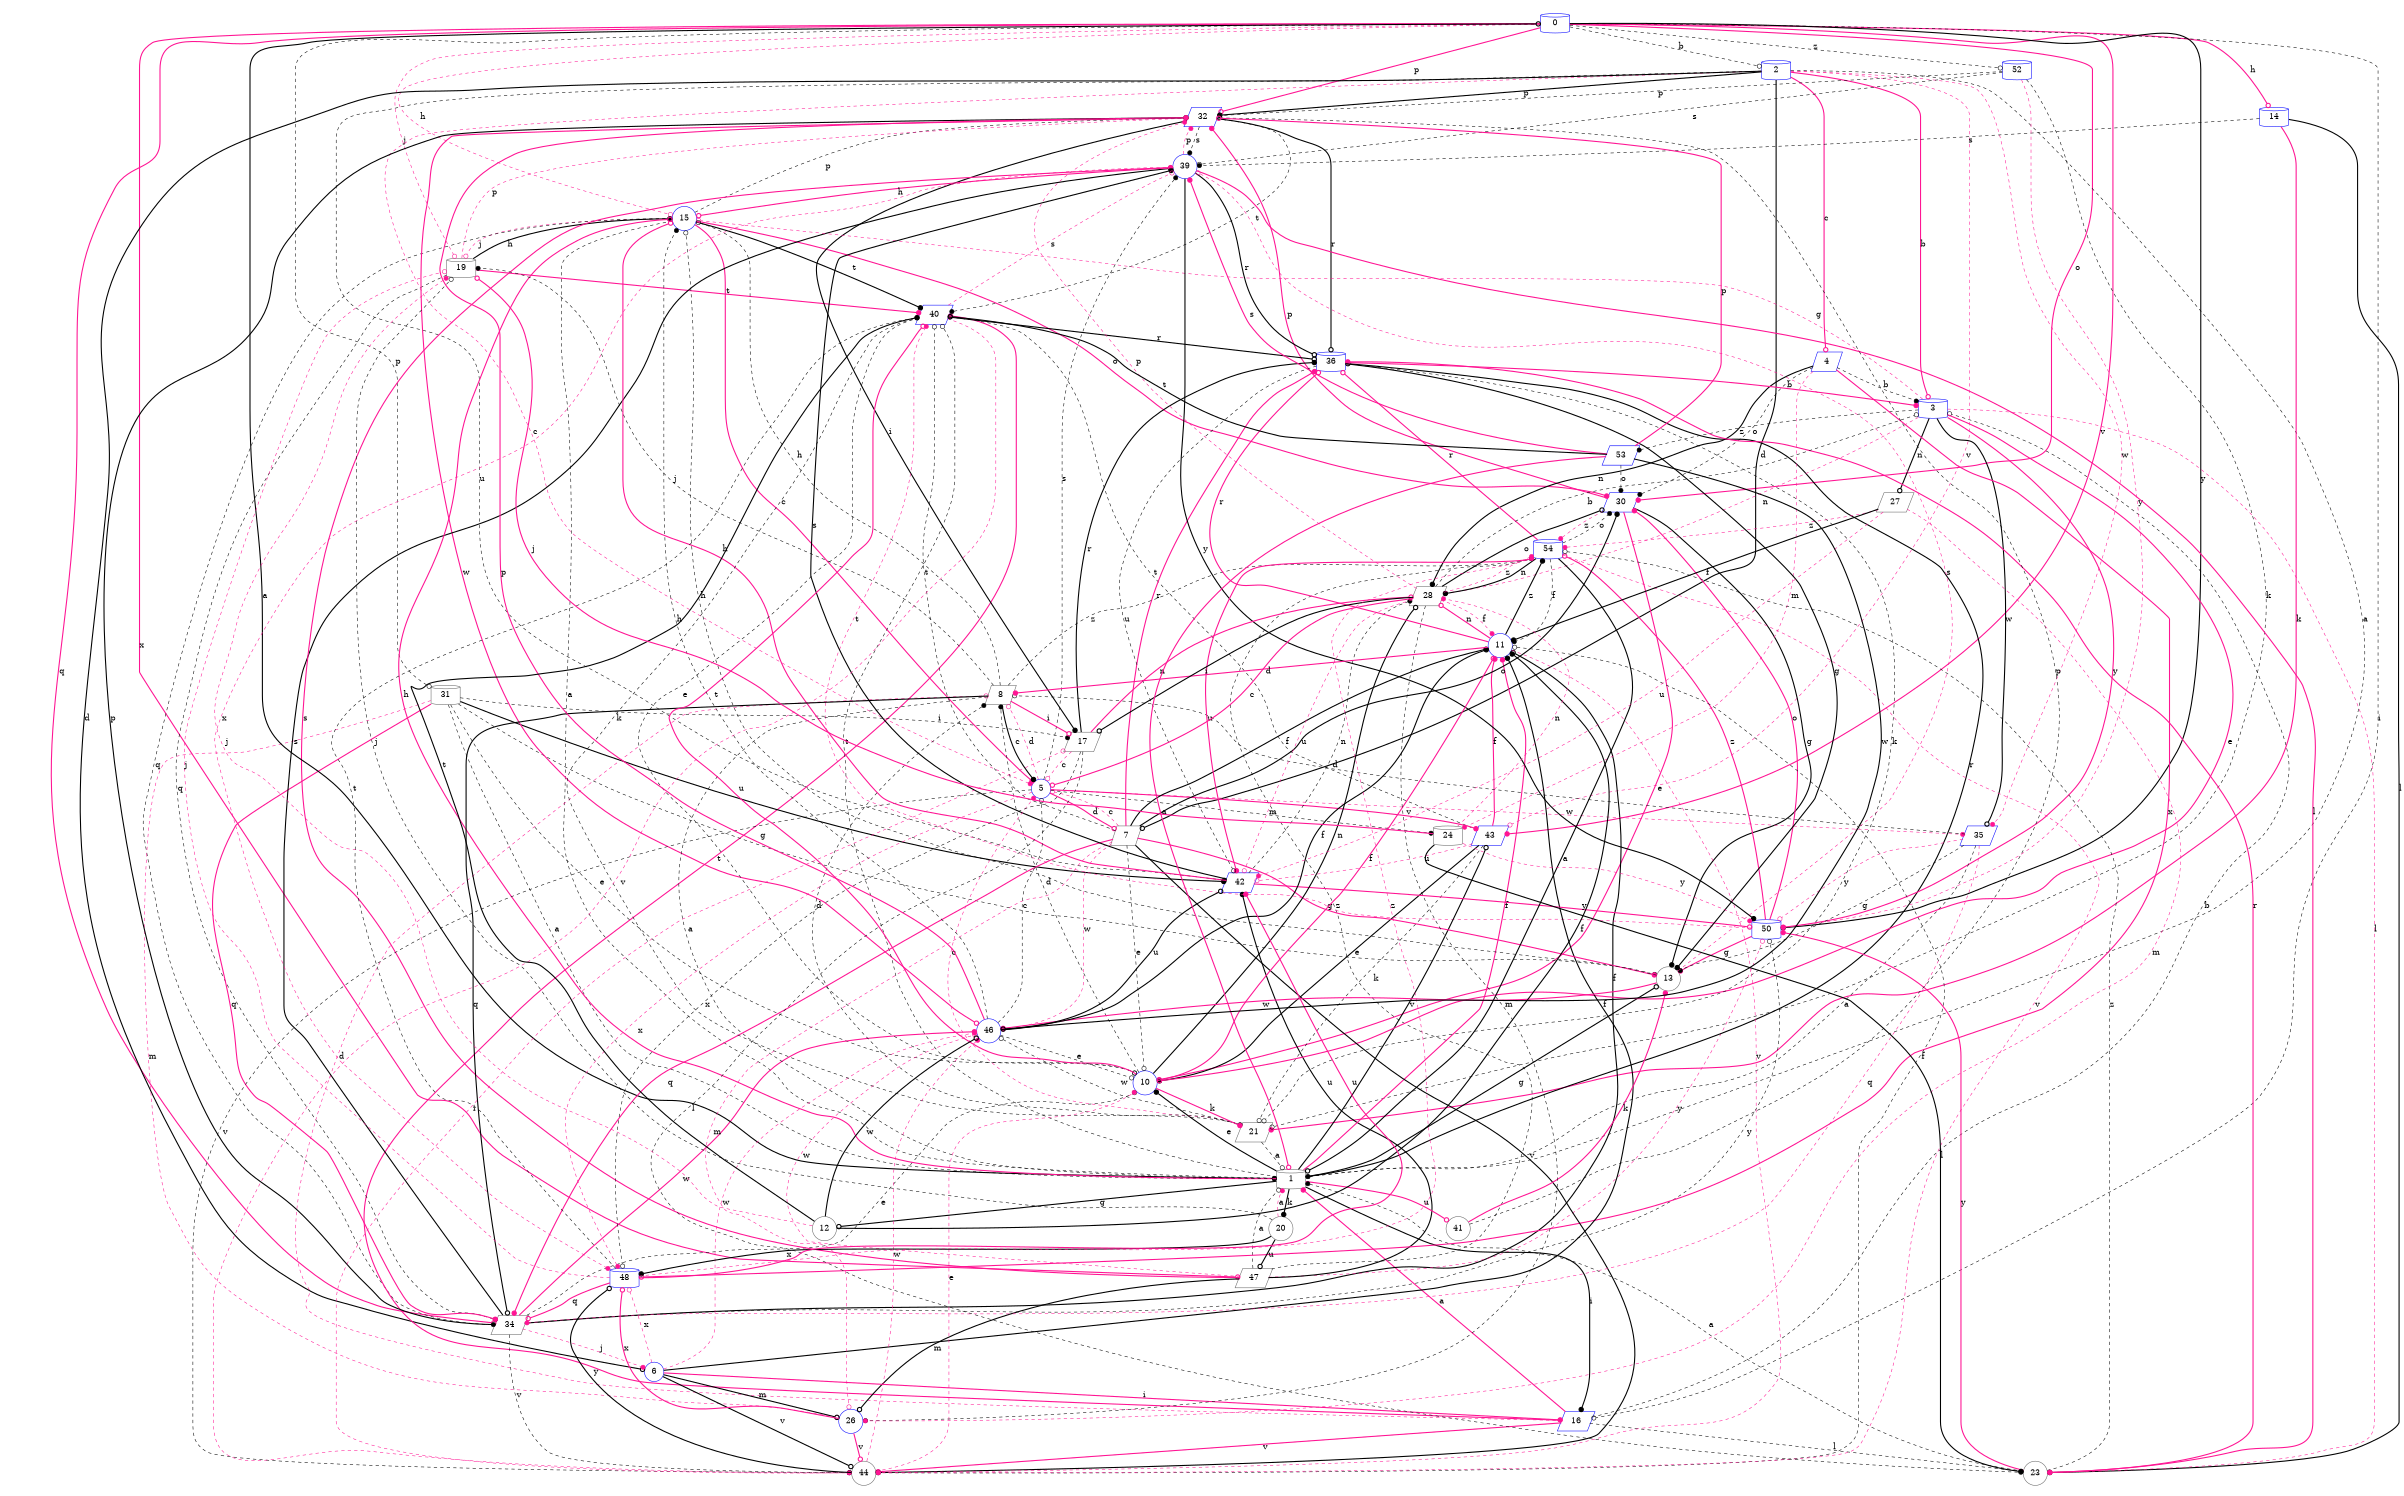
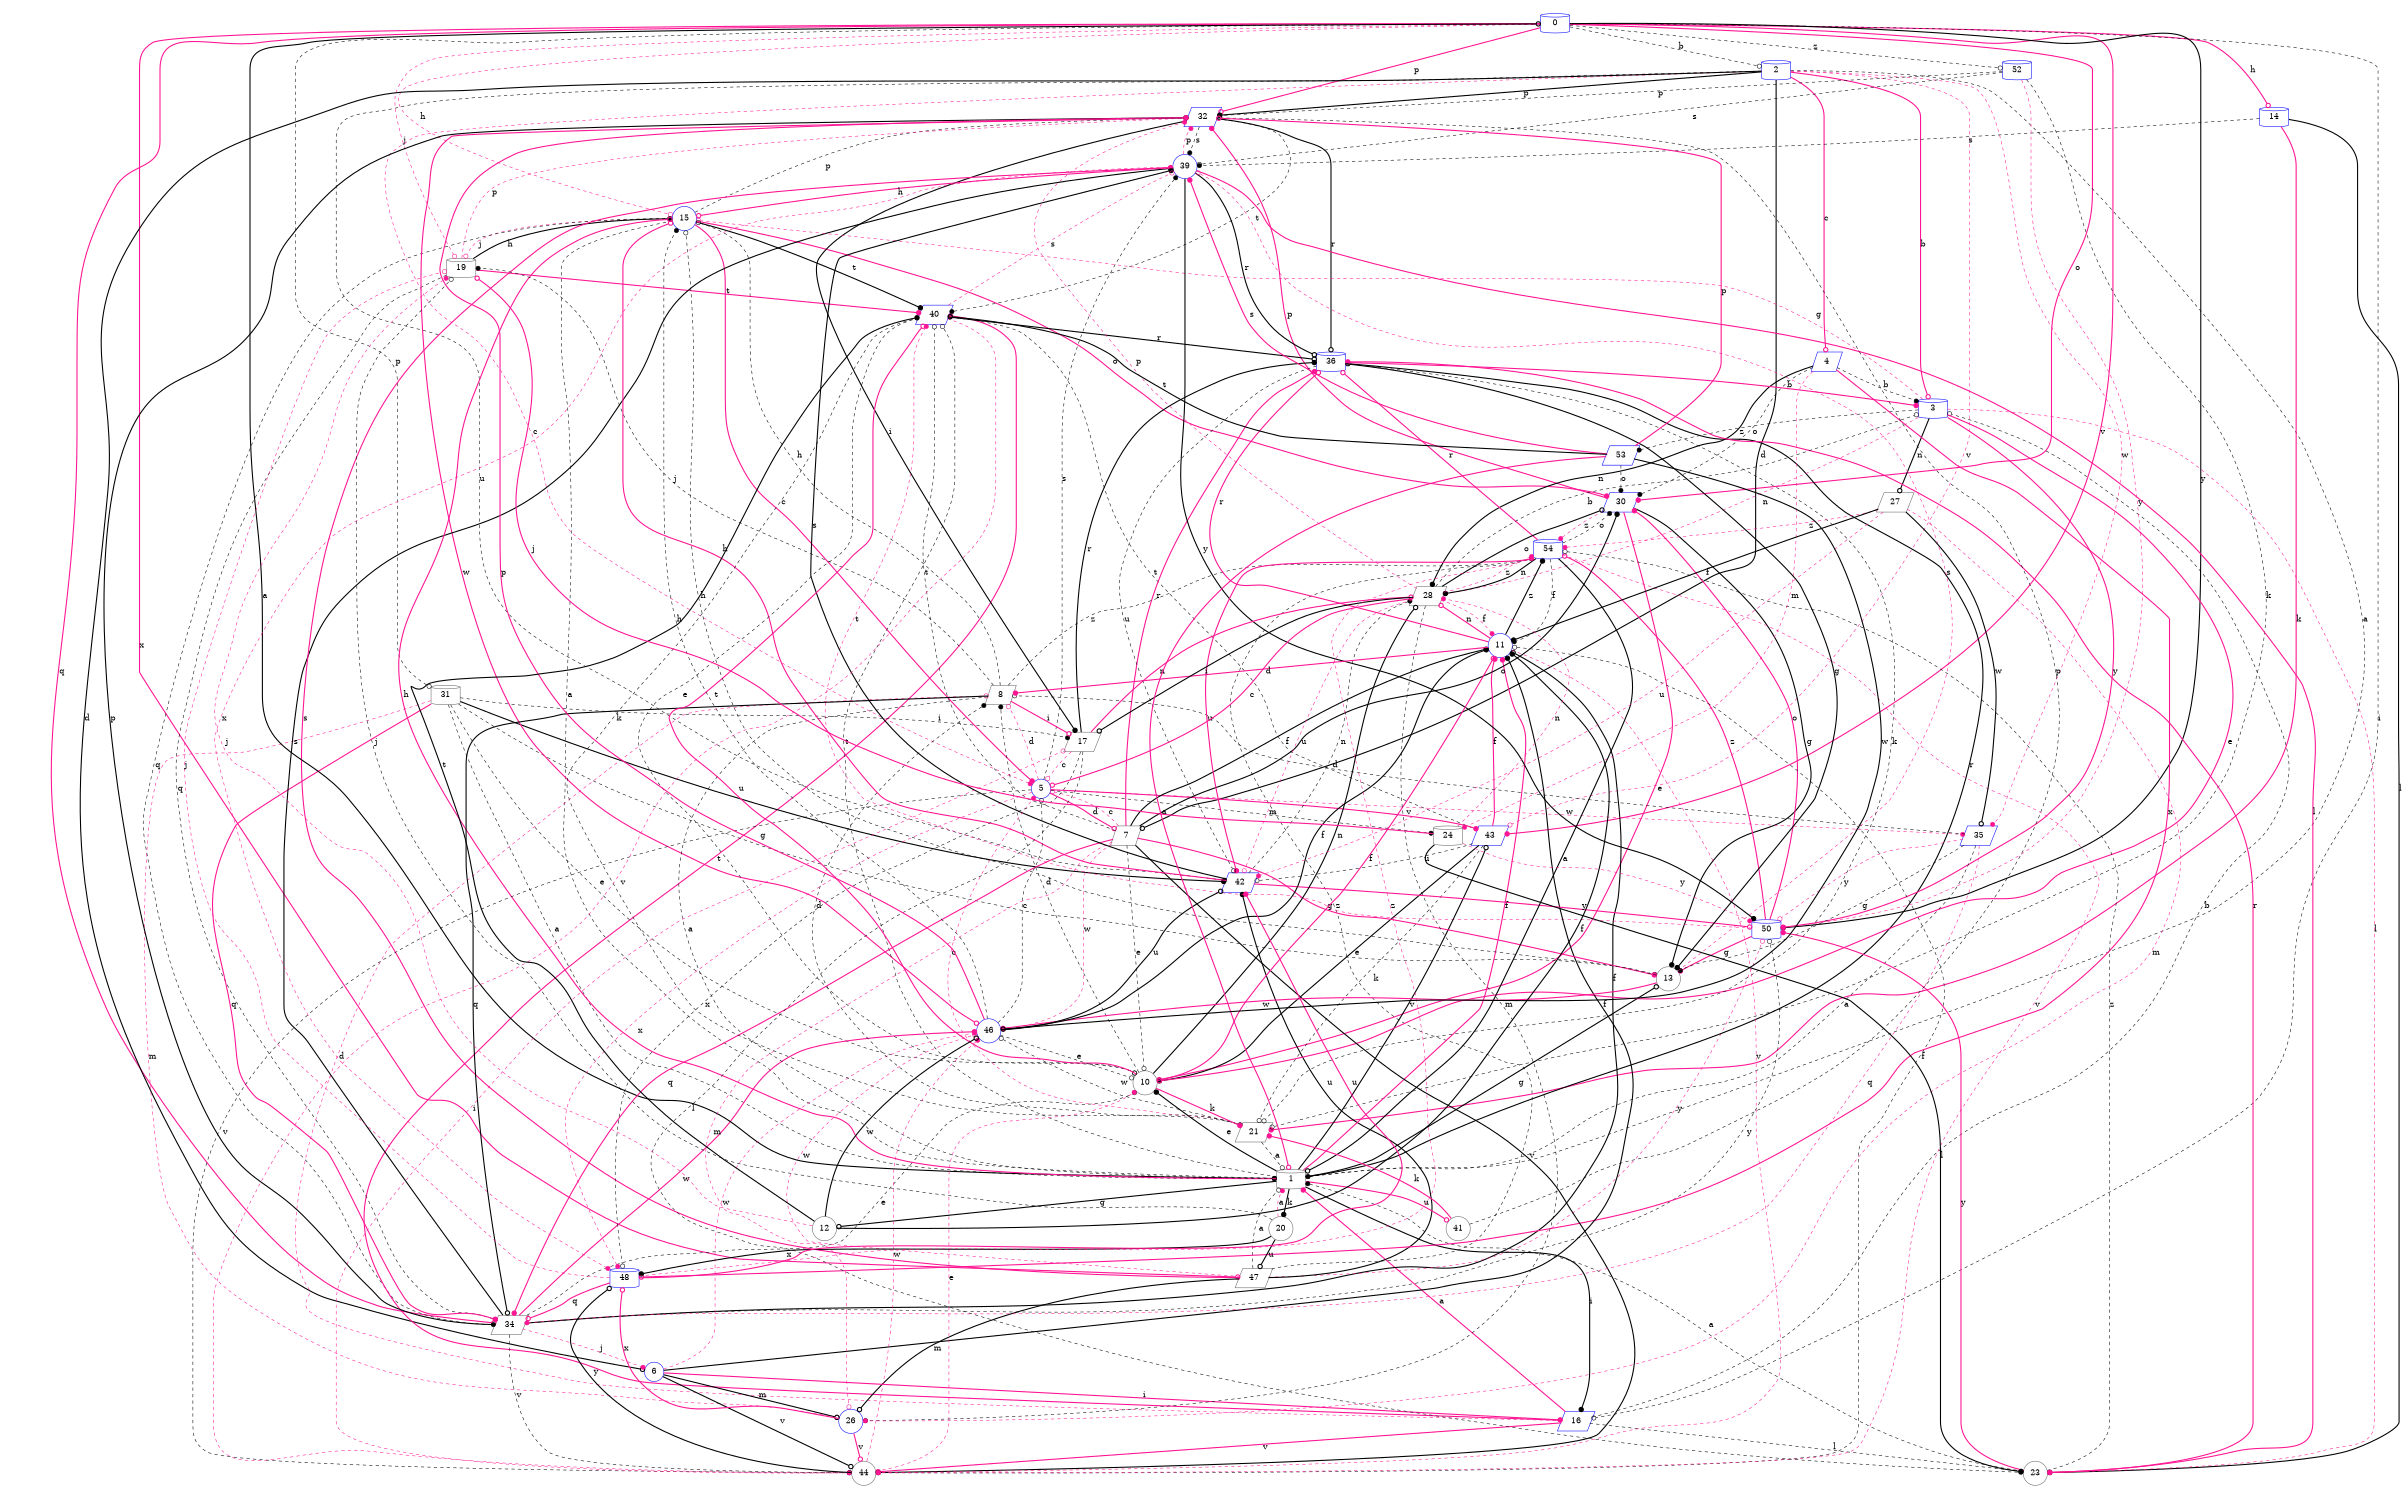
(2005, 596) -> (1991, 654)
(368, 696) -> none
(1012, 743) -> none
(1367, 867) -> (1367, 867)
(1145, 1083) -> (1145, 1083)
(1596, 1145) -> (1353, 1160)
(642, 1327) -> none
